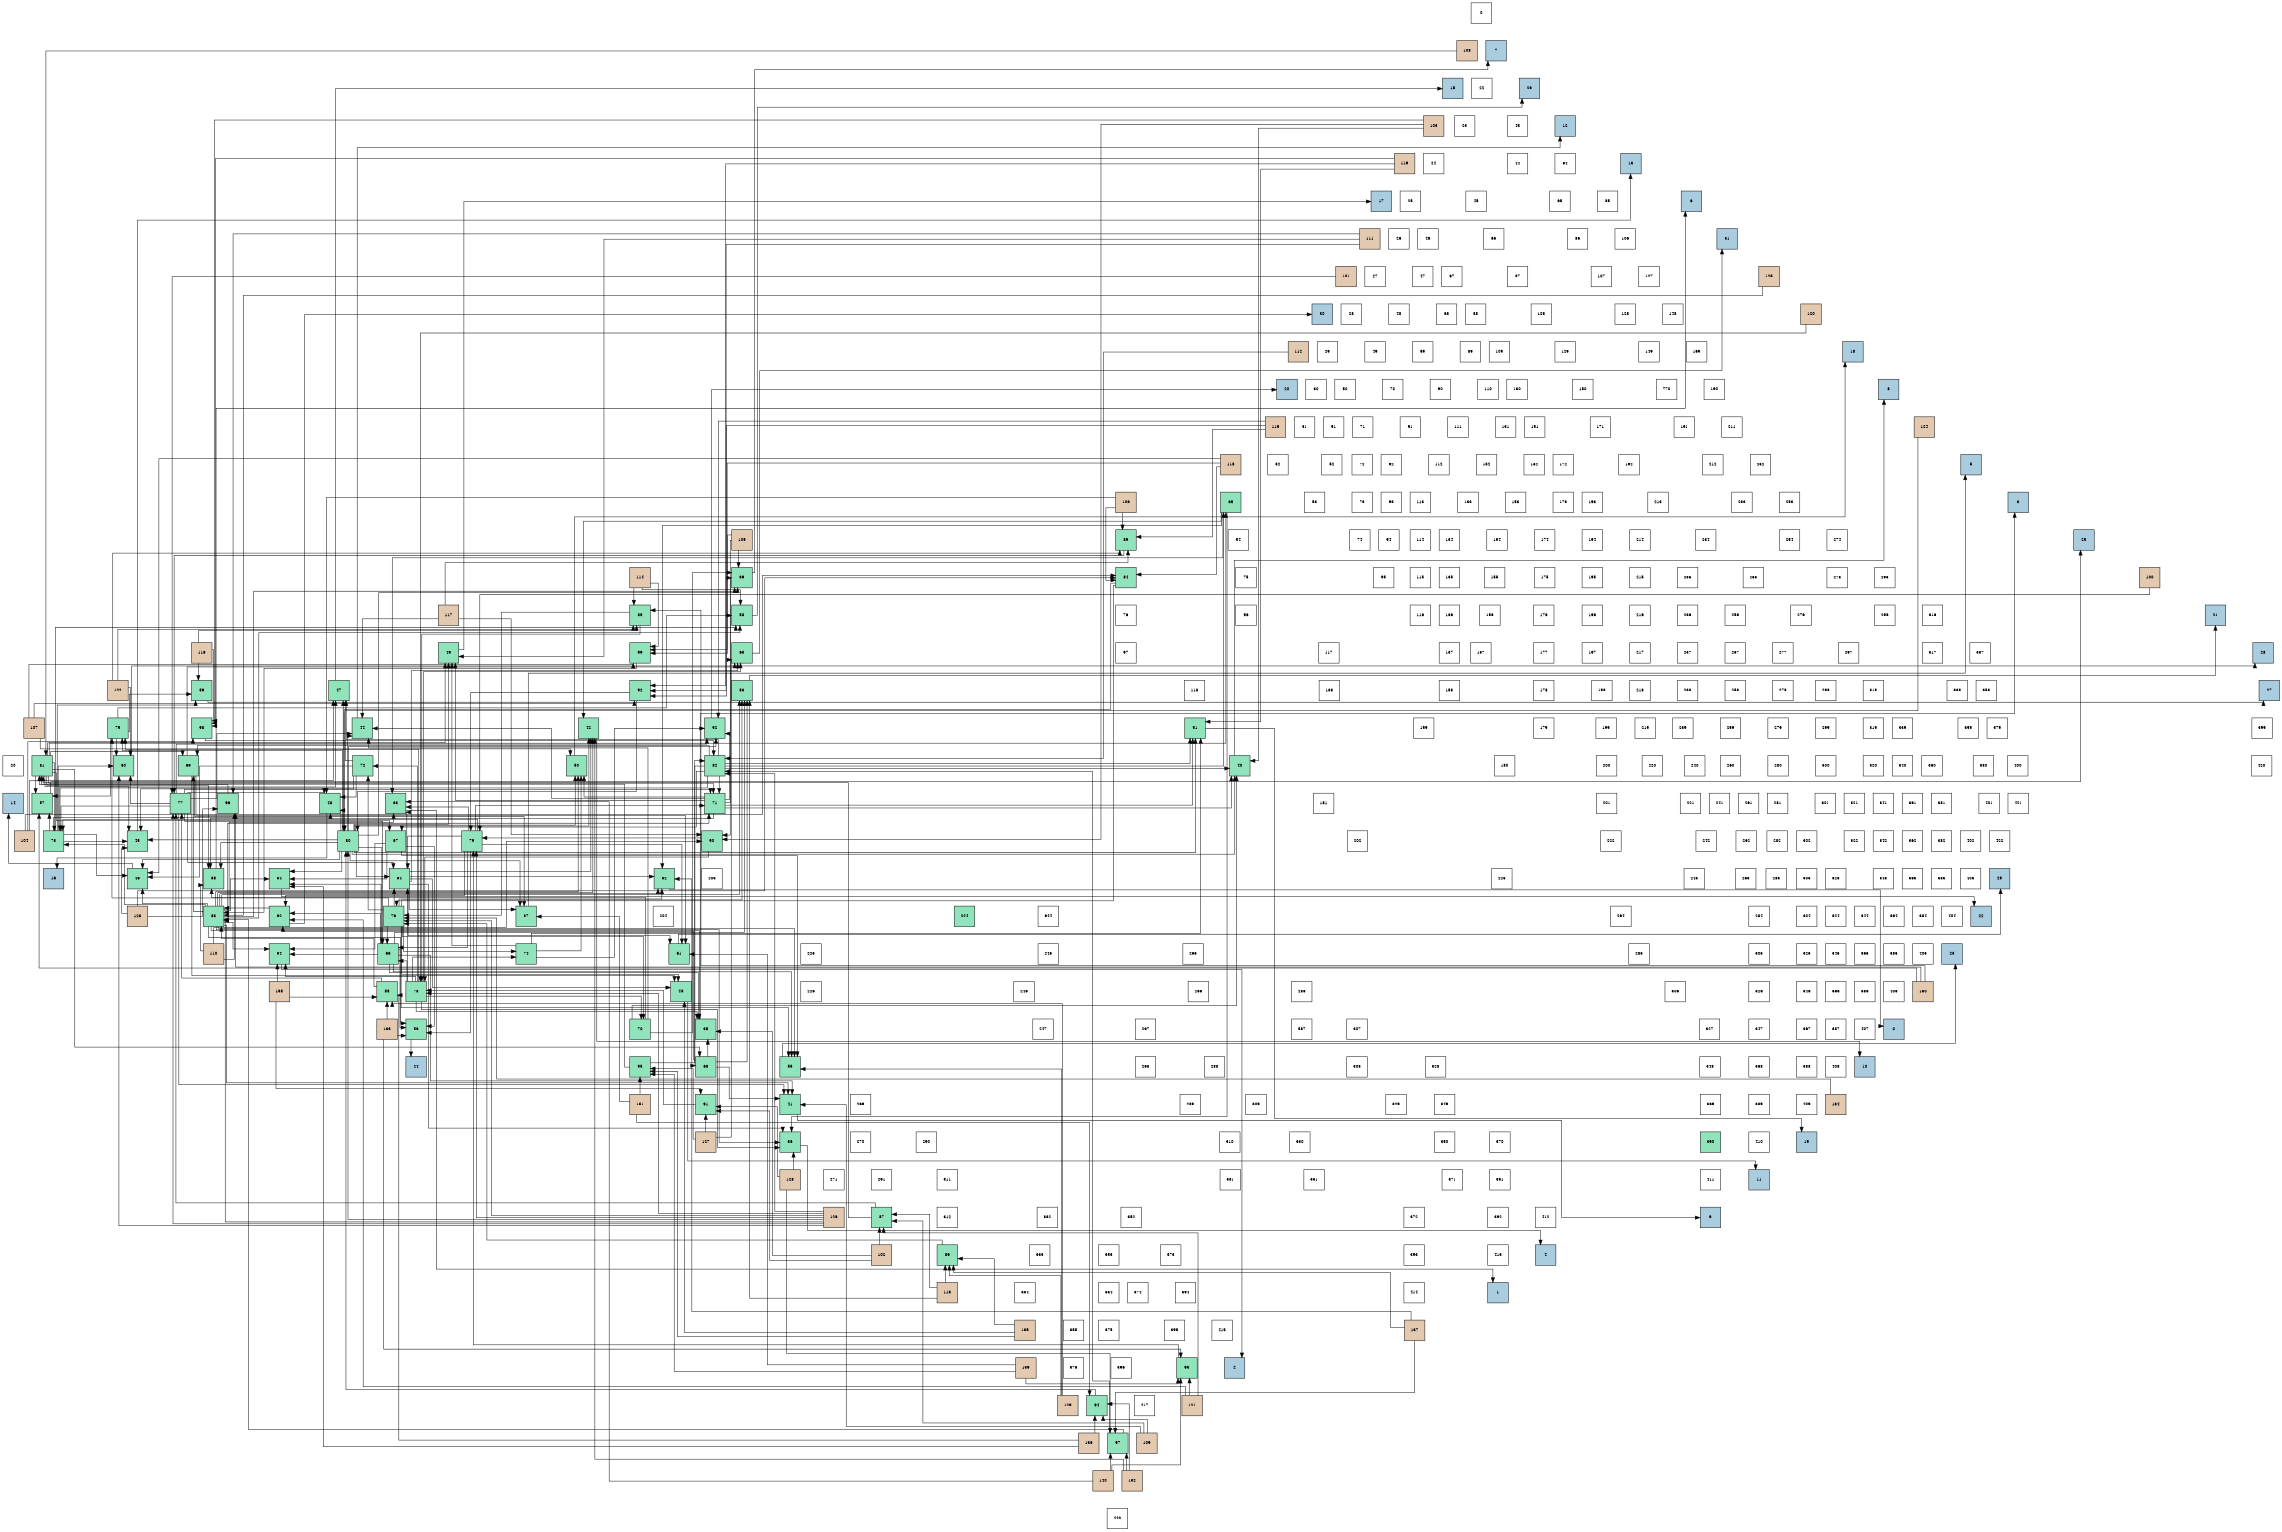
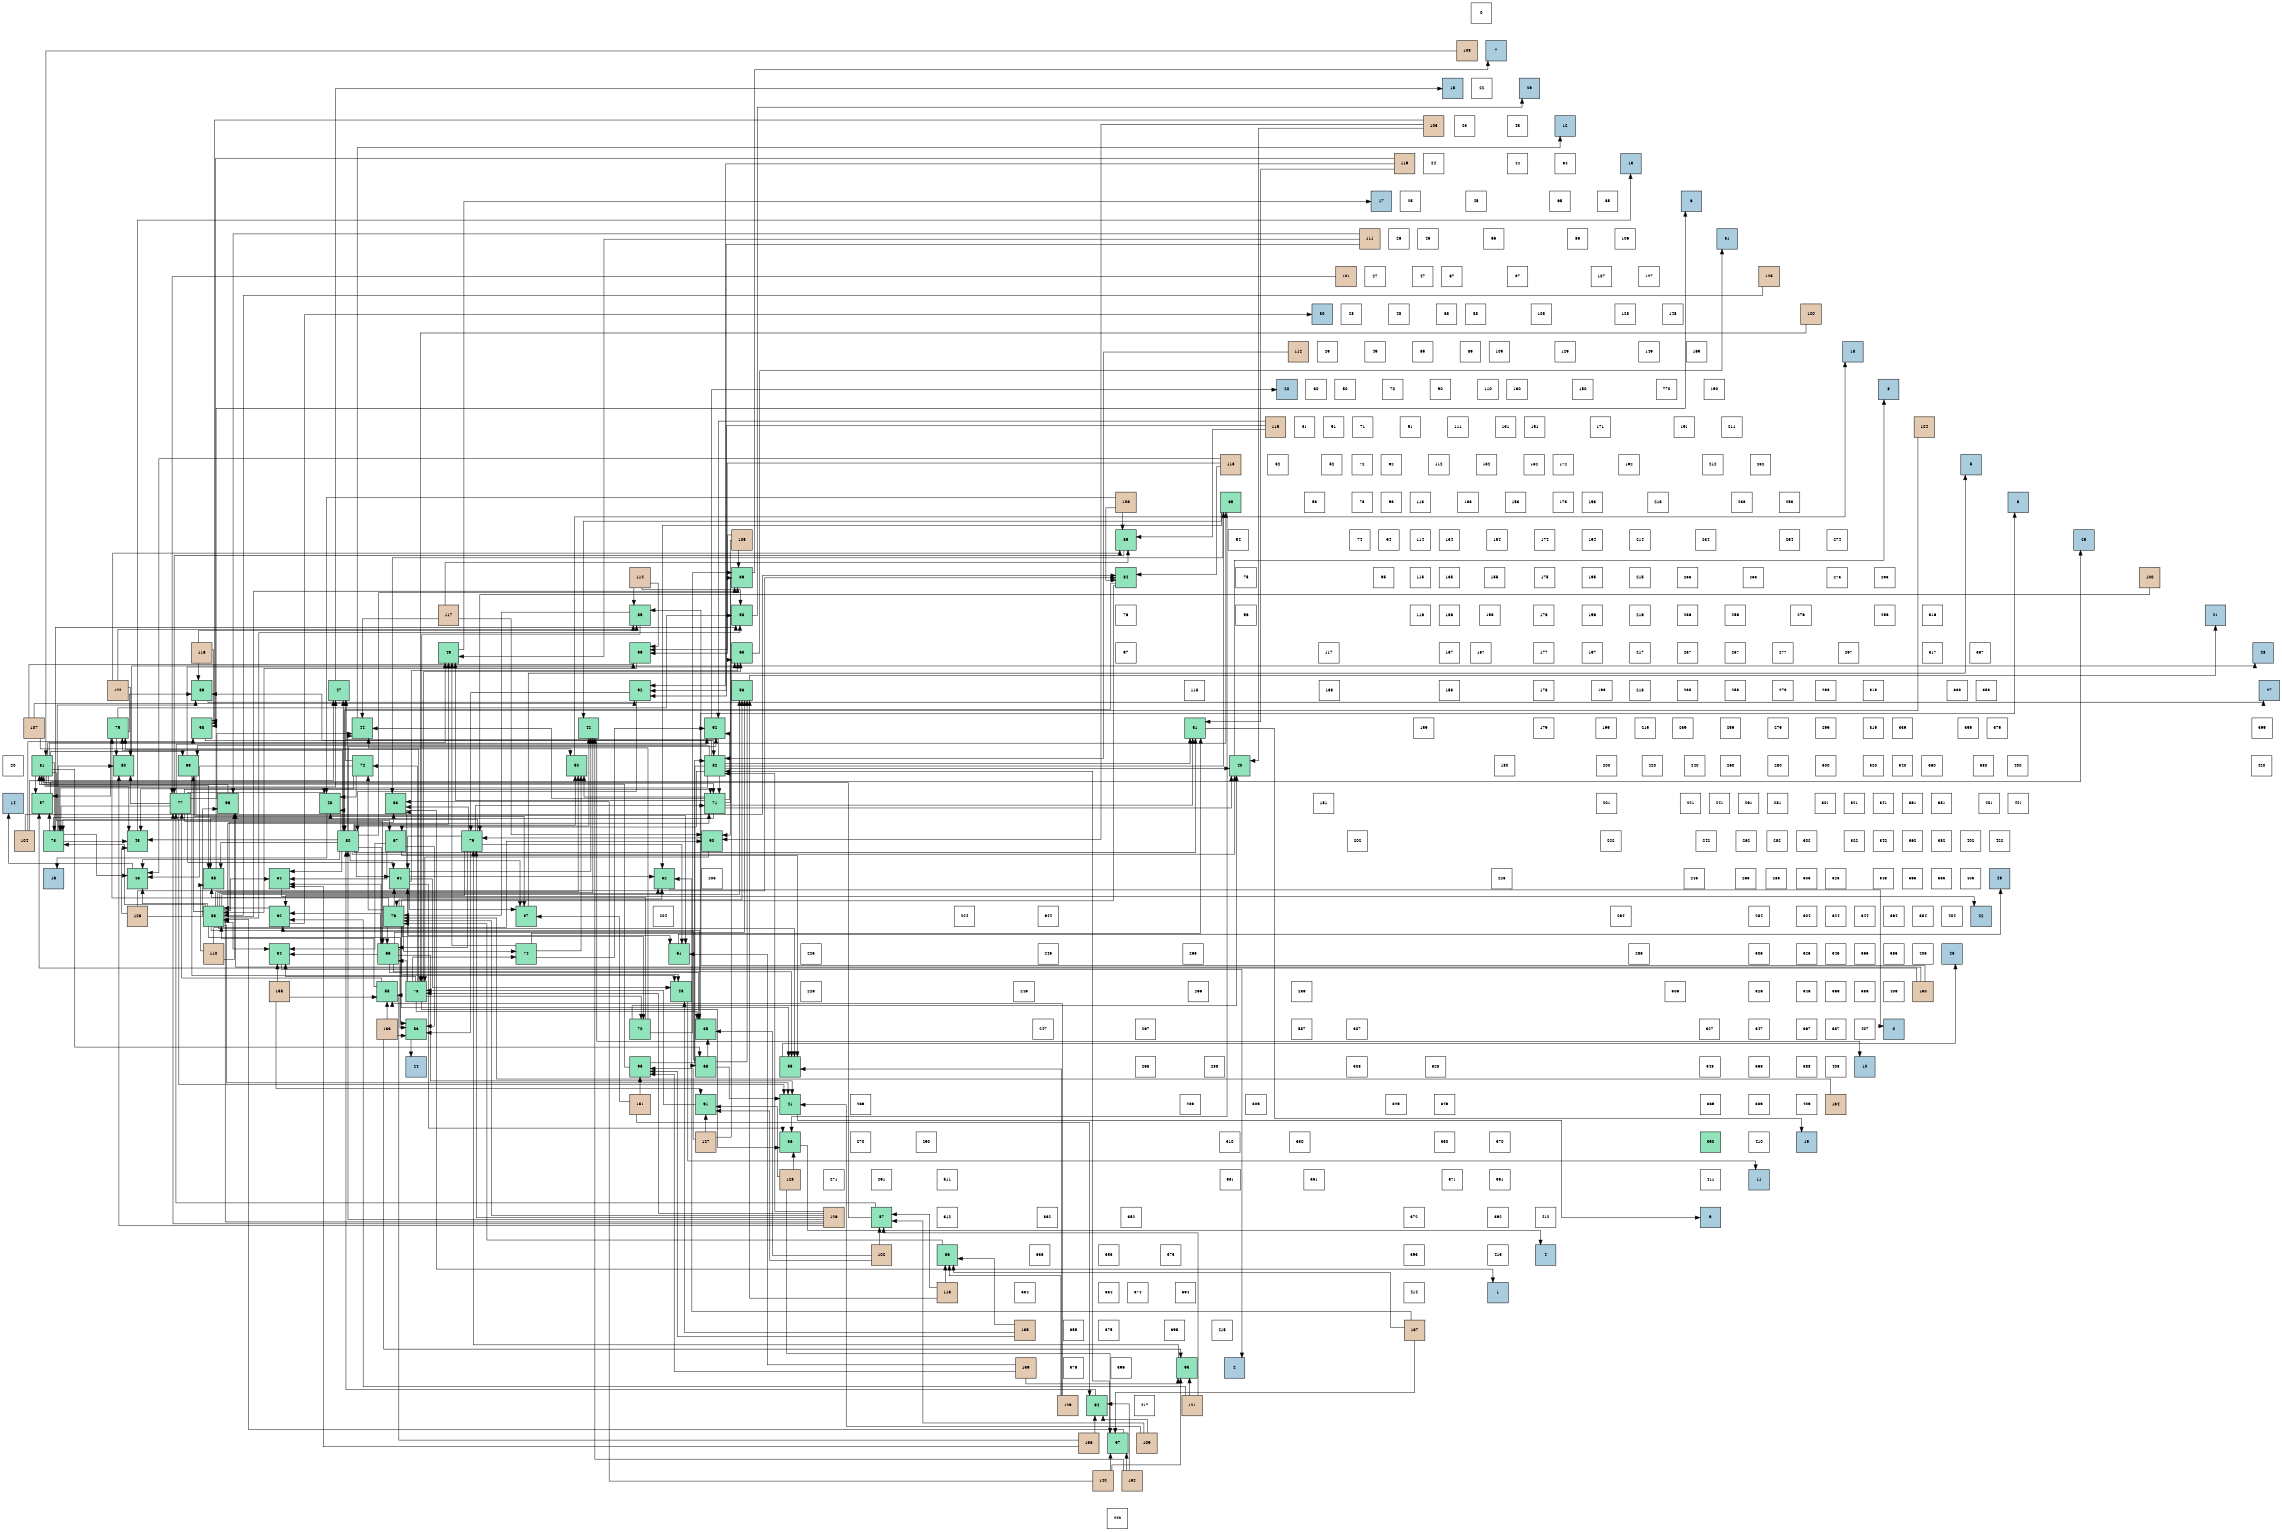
none -> (449, 740)
(964, 916) -> (964, 916)
(719, 947) -> none
